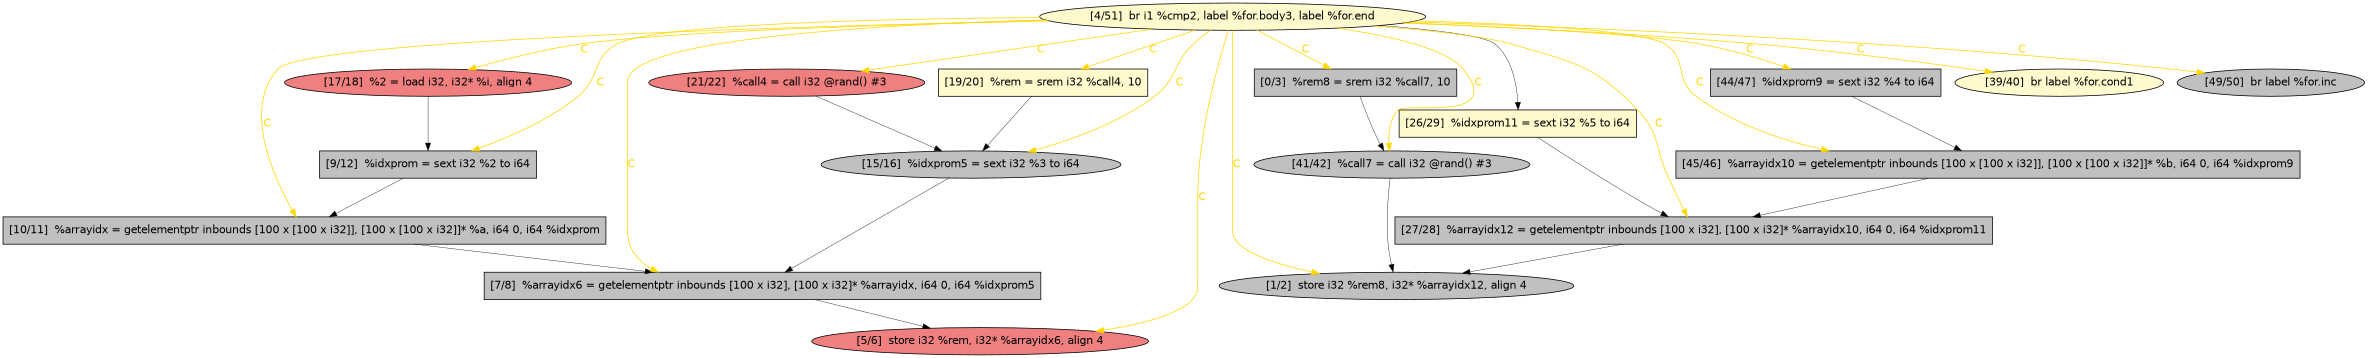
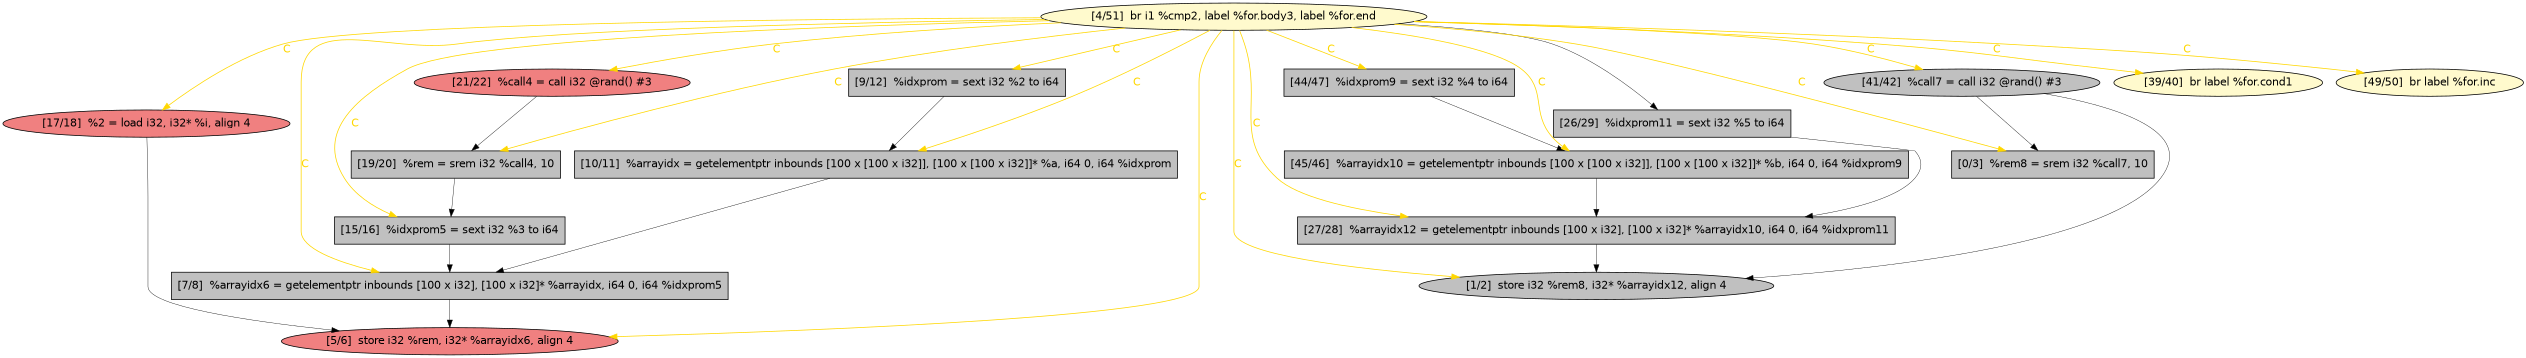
(1043, 83) -> (456, 165)
(2271, 83) -> (2430, 83)
(428, 120) -> (164, 300)
(1369, 121) -> (2004, 121)
(875, 122) -> (507, 121)
(1518, 124) -> (1672, 124)
(971, 165) -> (450, 231)
